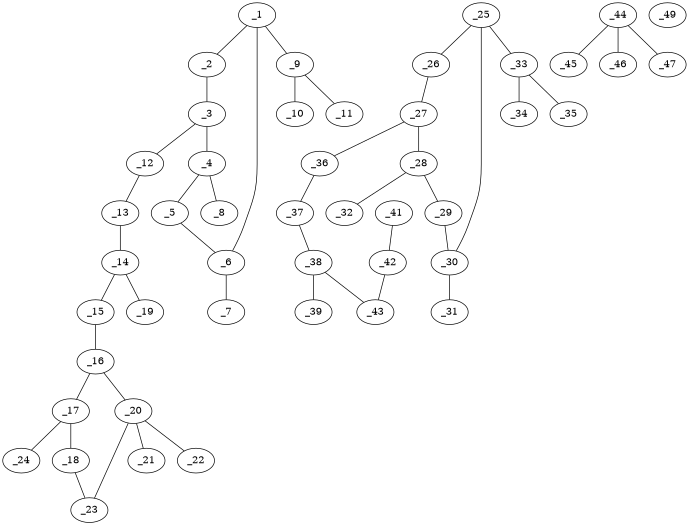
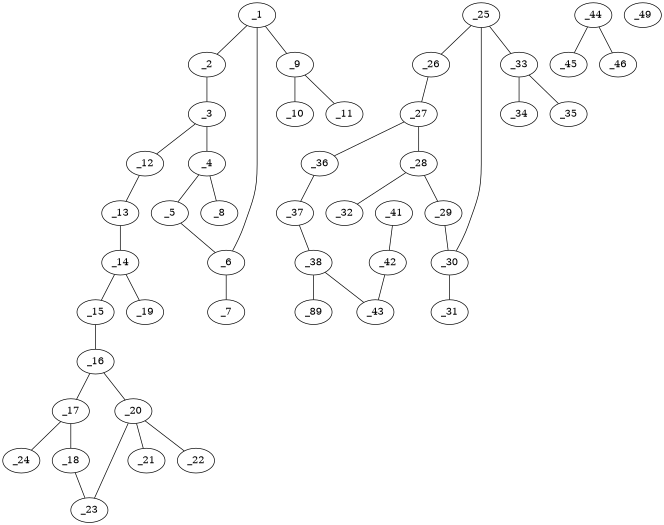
(668, 65) -> none
(314, 312) -> (314, 312)
